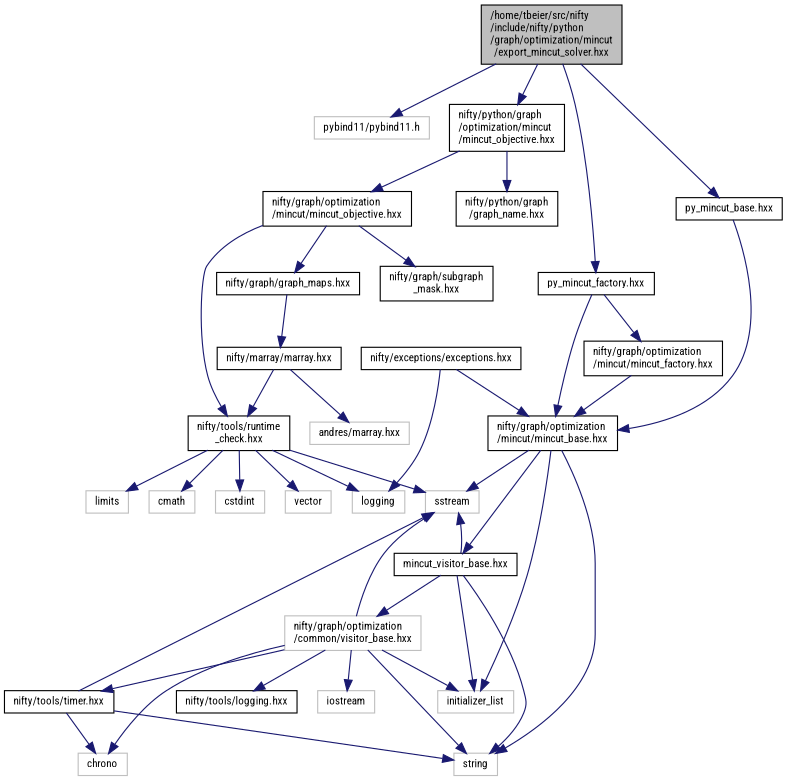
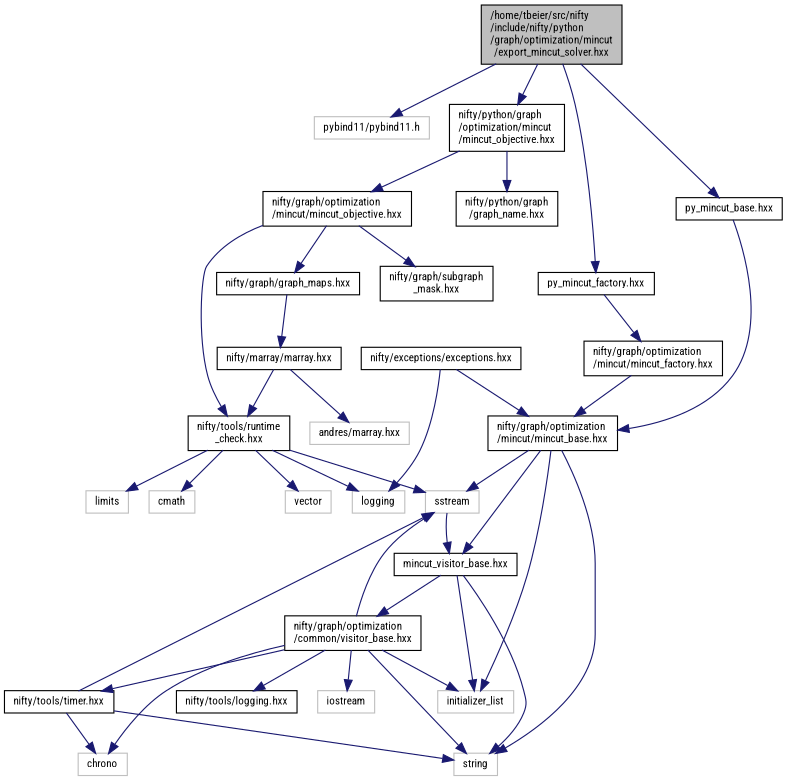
(572, 349) -> none
(240, 502) -> none
(462, 539) -> (446, 528)
(353, 633) -> (353, 633)
